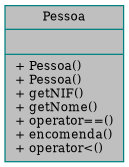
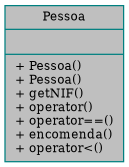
(57, 107) -> (54, 107)
